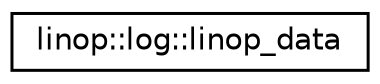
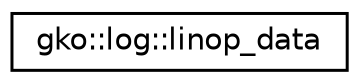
(190, 42) -> (180, 42)
